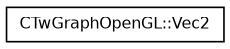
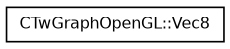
(115, 25) -> (115, 25)
